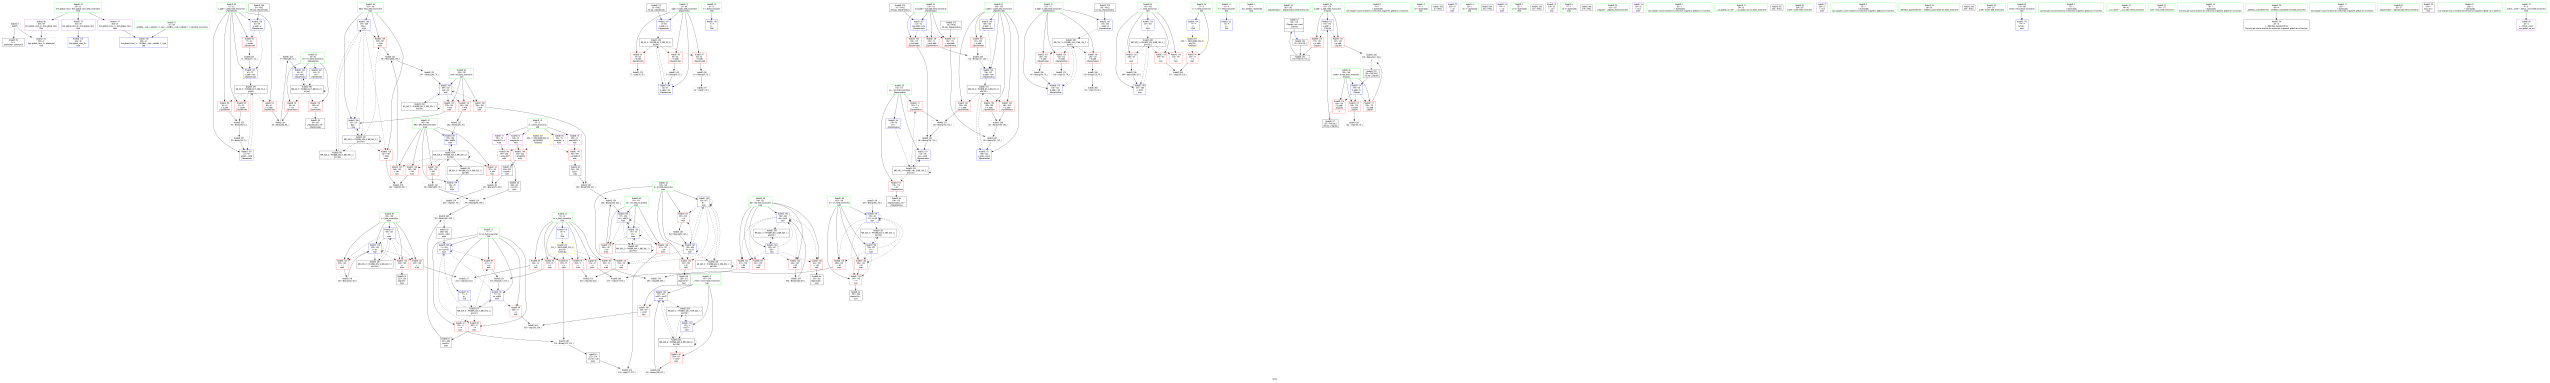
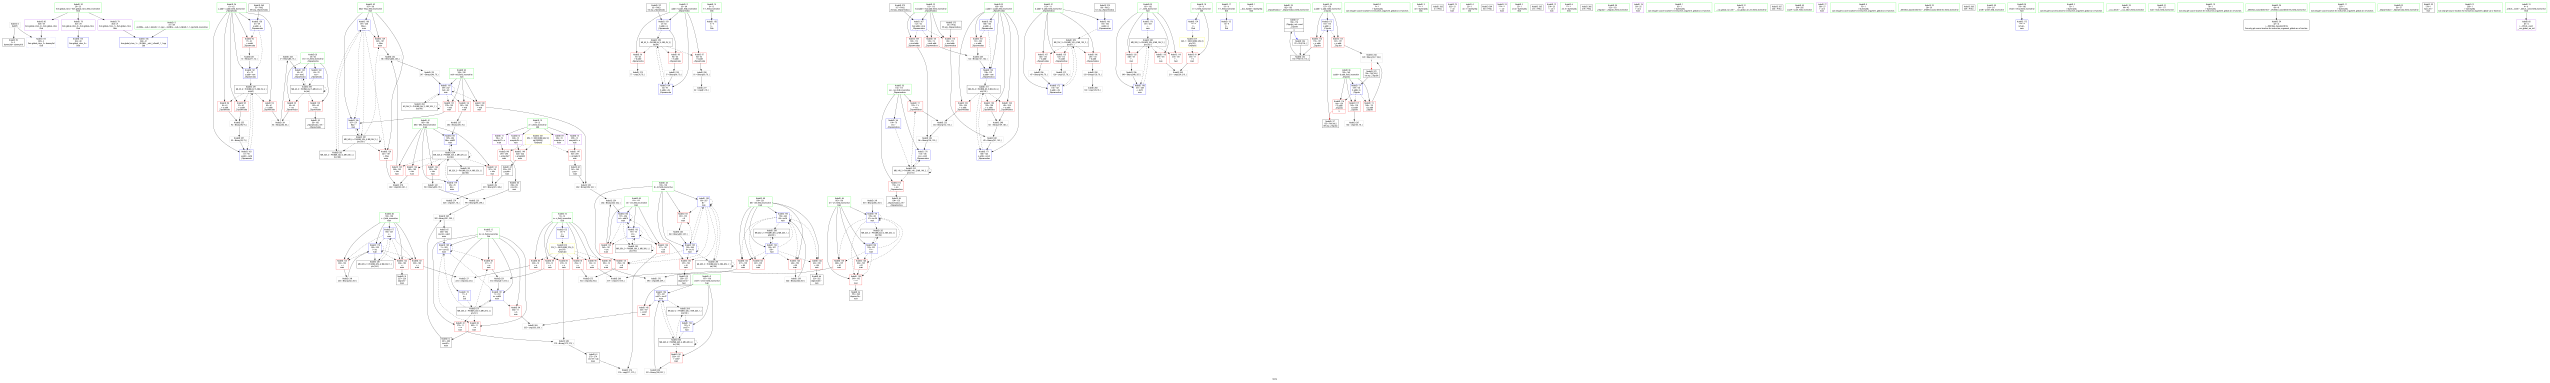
(680, 32) -> (675, 40)
